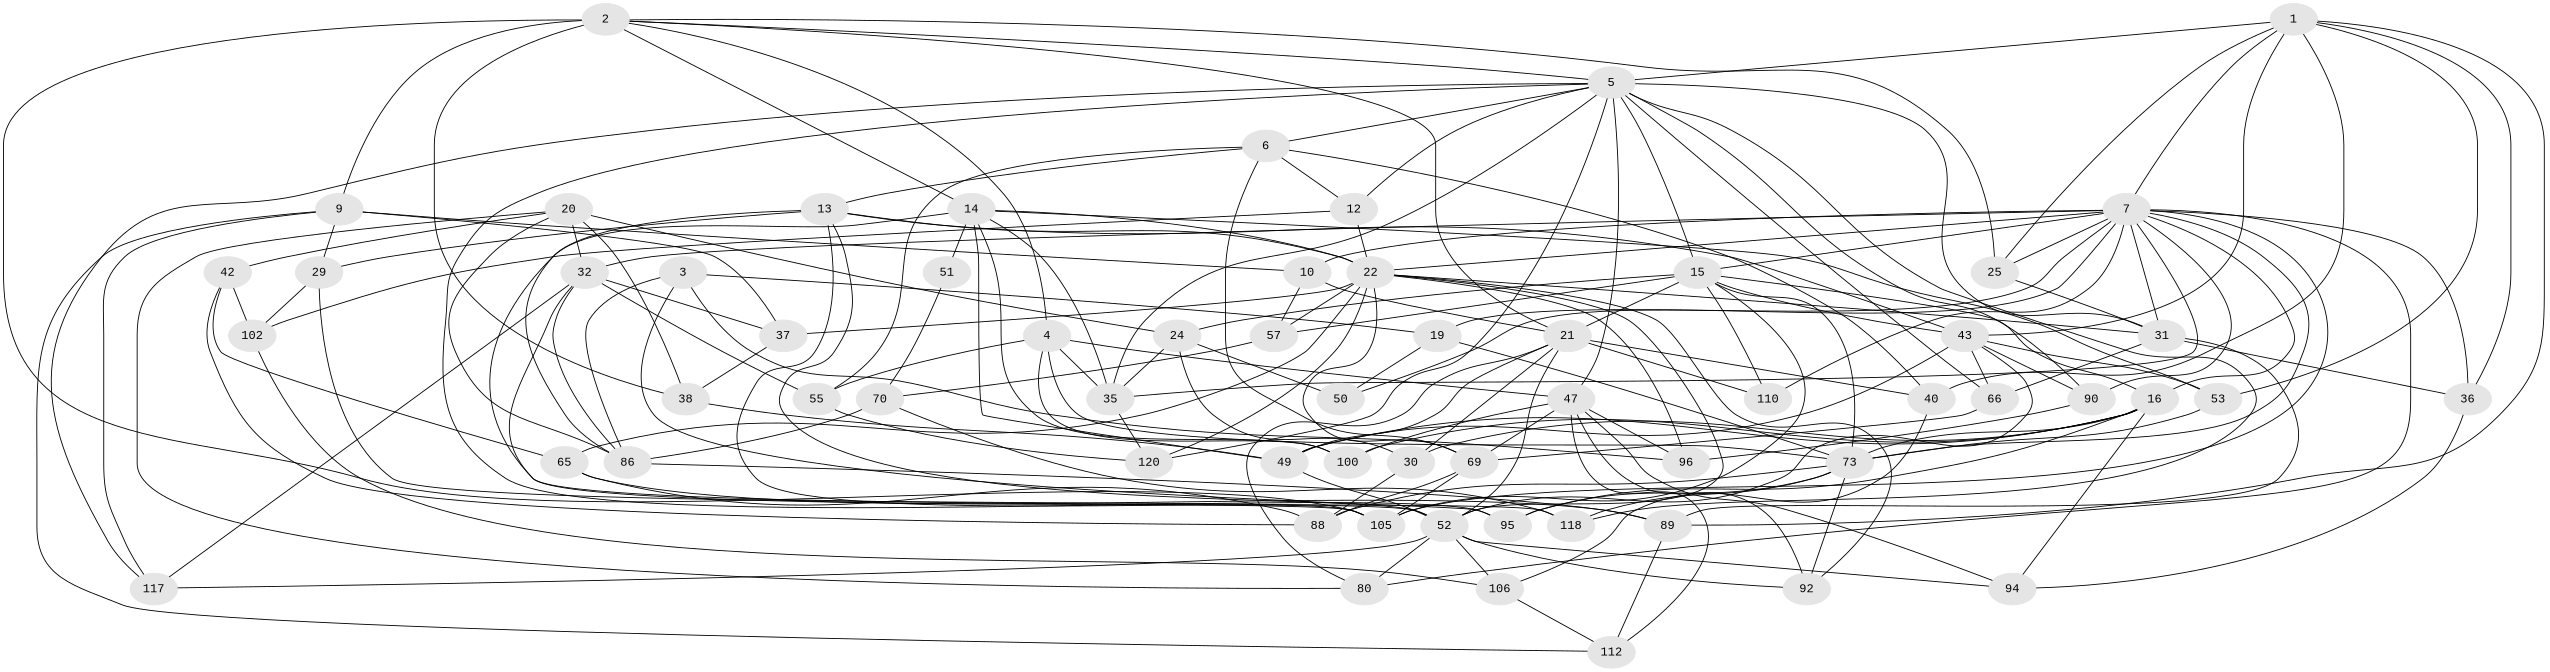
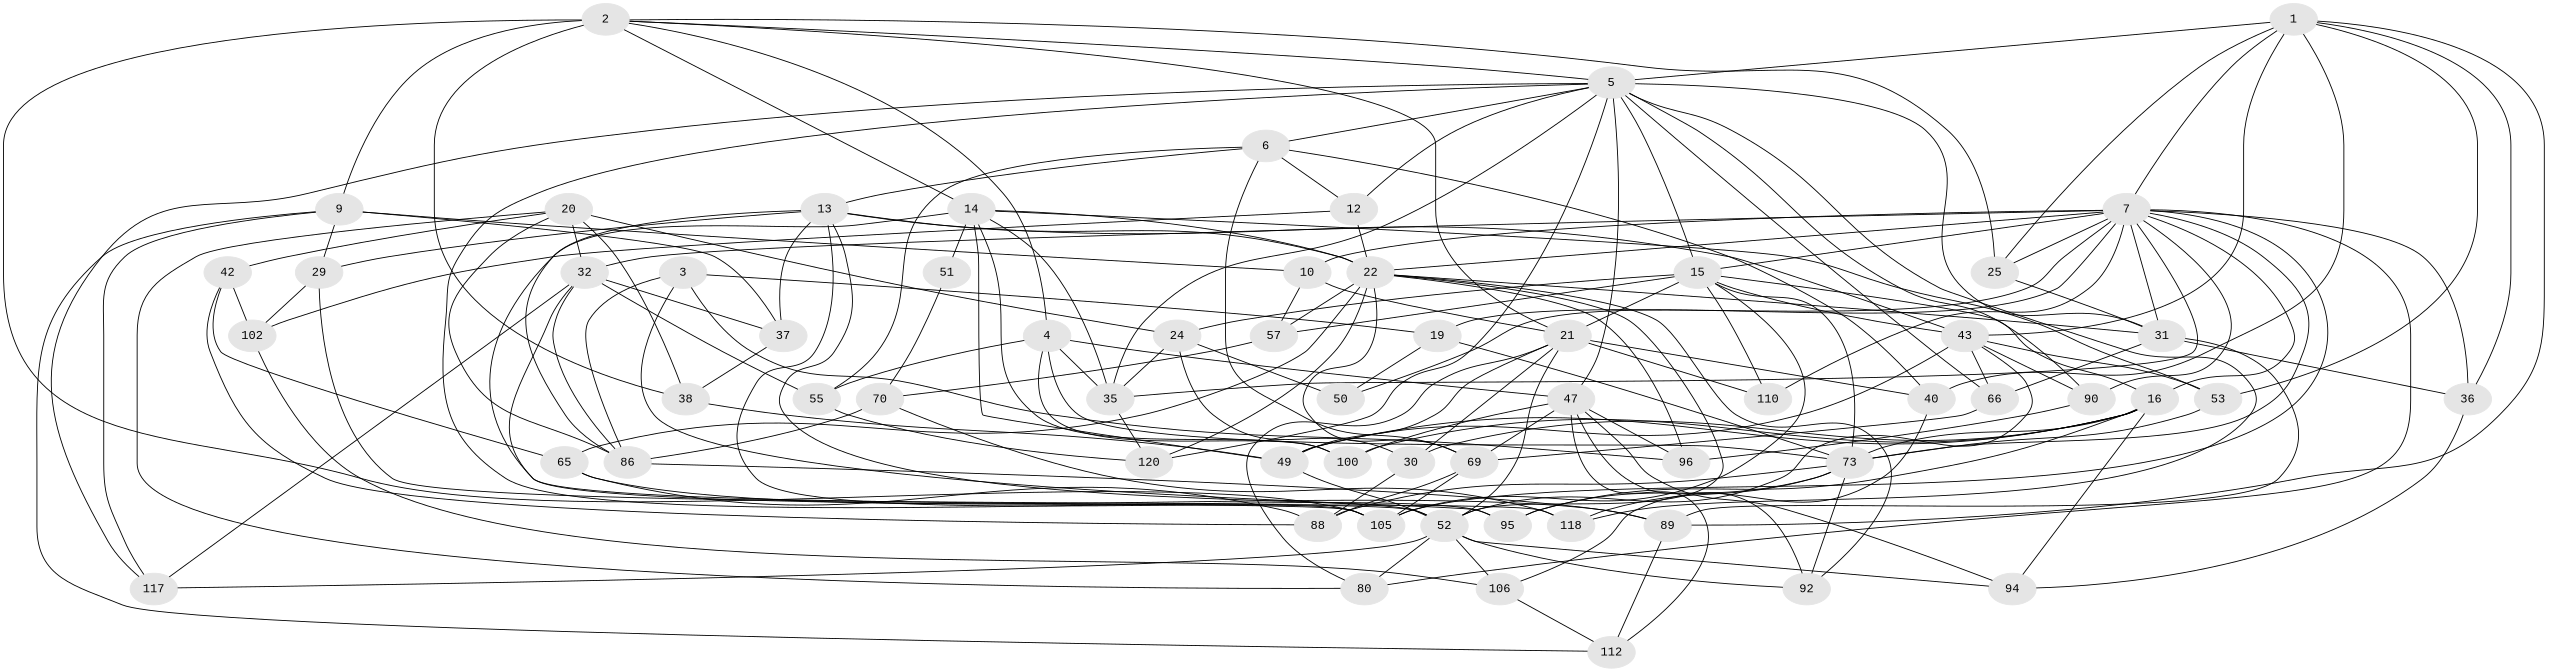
(1094, 314) -> (783, 267)
